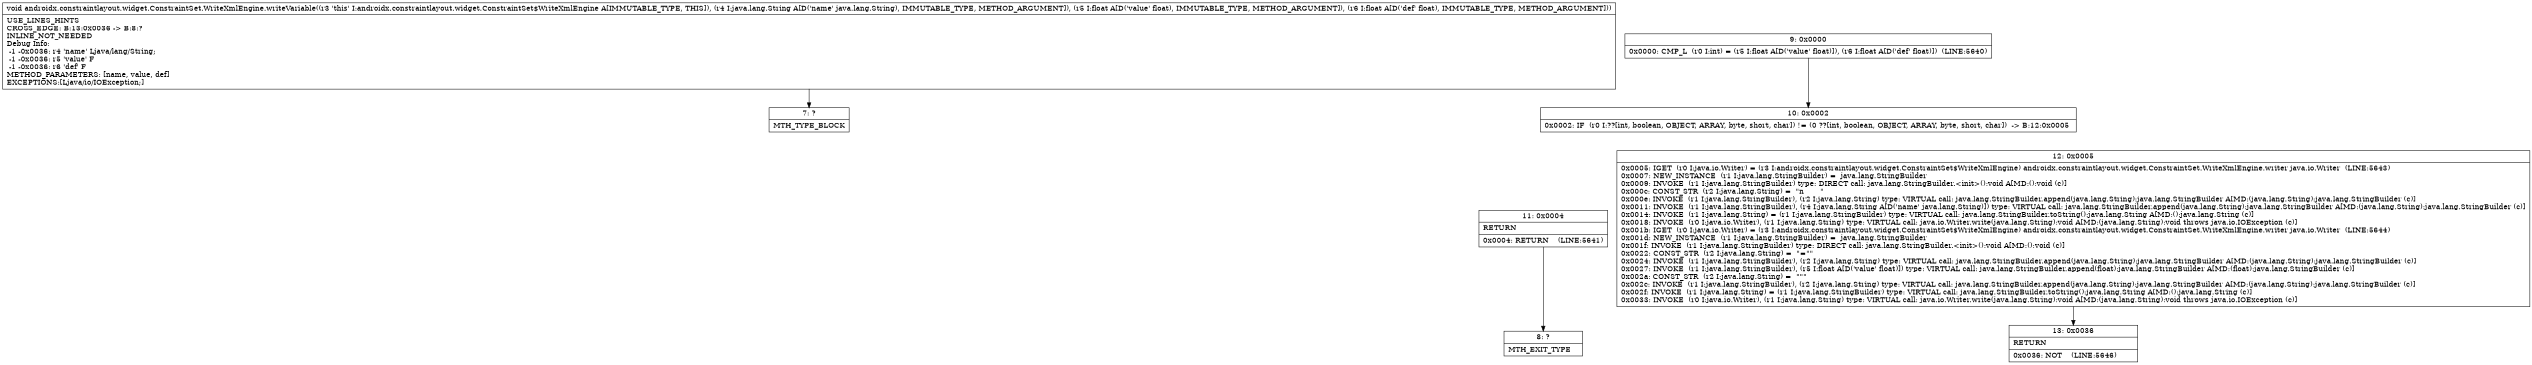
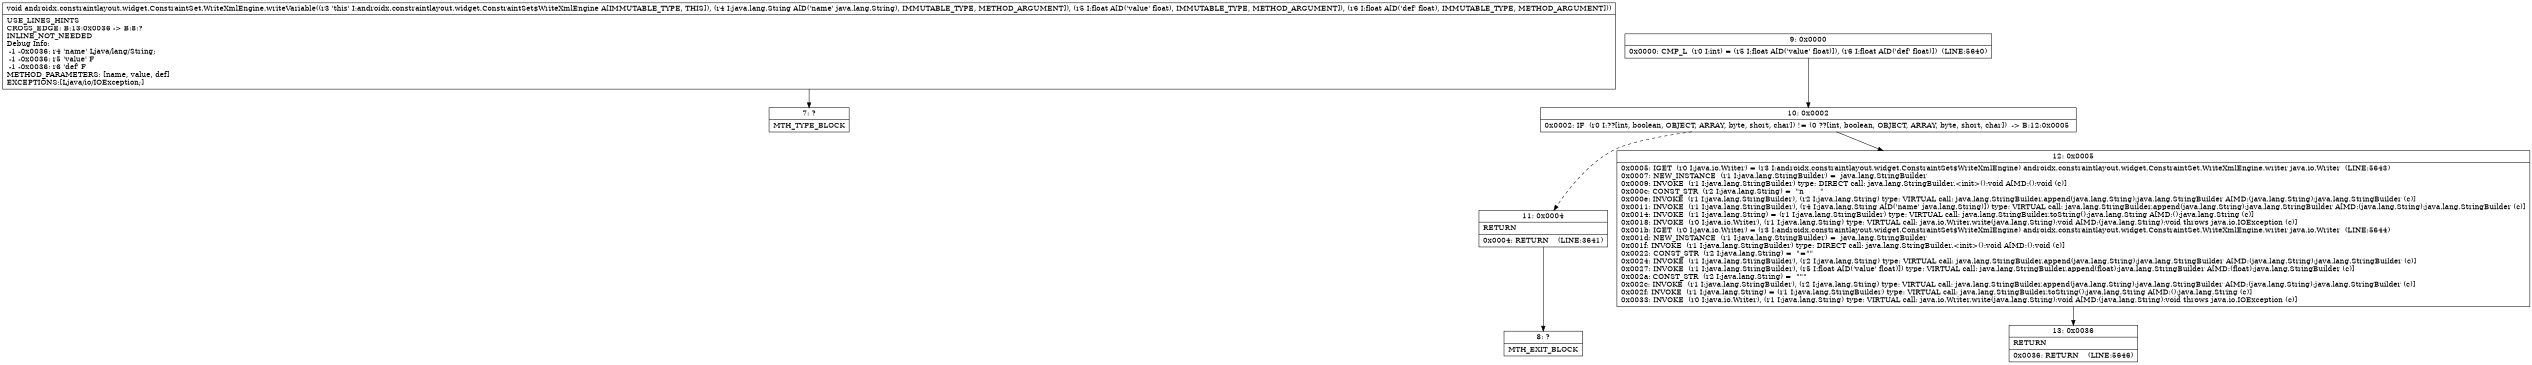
none -> (1857, 140)
none -> (1614, 150)
(1543, 241) -> (1543, 241)
(1540, 350) -> (1543, 350)
(2065, 355) -> (2073, 355)
